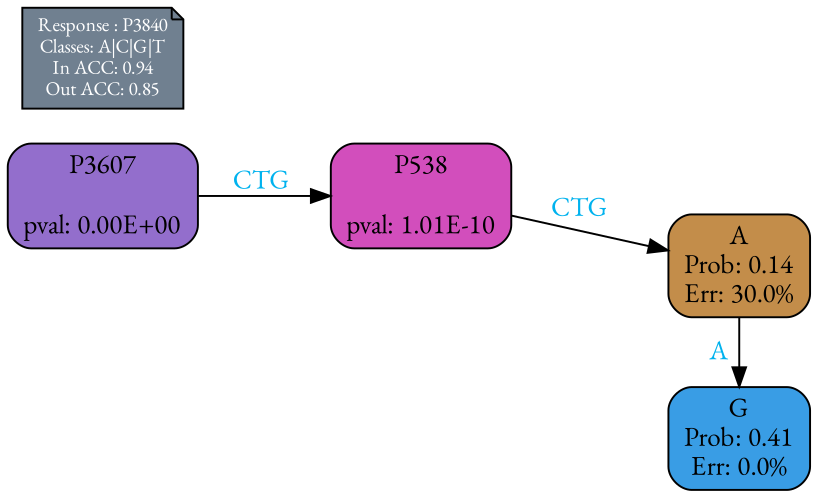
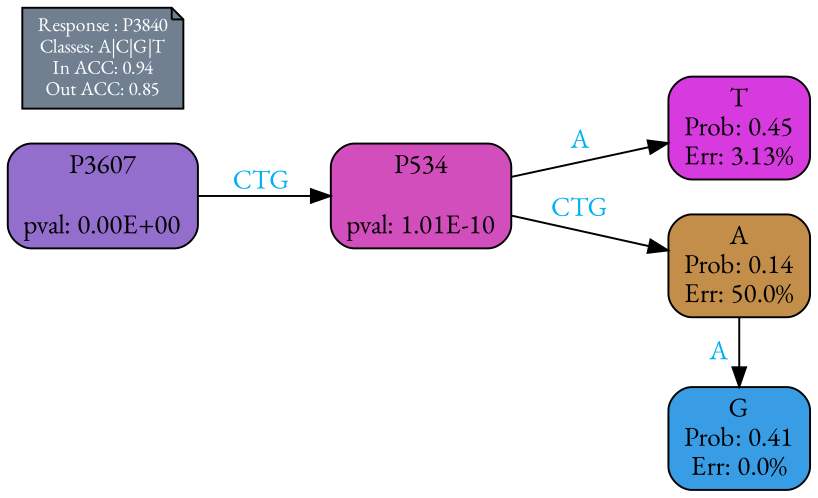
none -> (739, 128)
(421, 196) -> (421, 196)
(739, 266) -> (739, 266)
